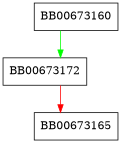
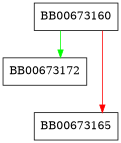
(61, 95) -> (102, 68)
